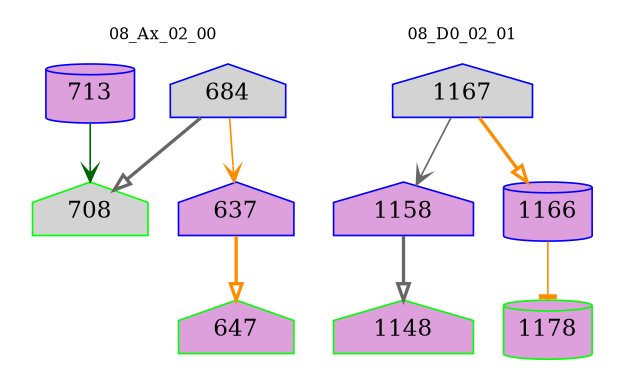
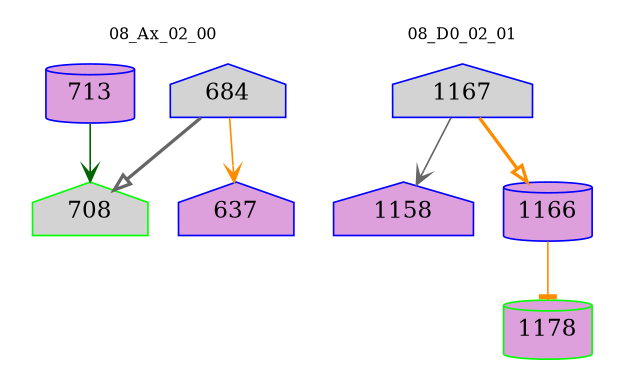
(236, 330) -> none
(404, 330) -> none
